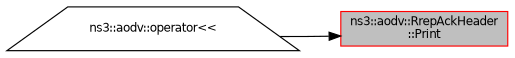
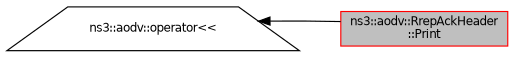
(304, 37) -> (305, 21)
